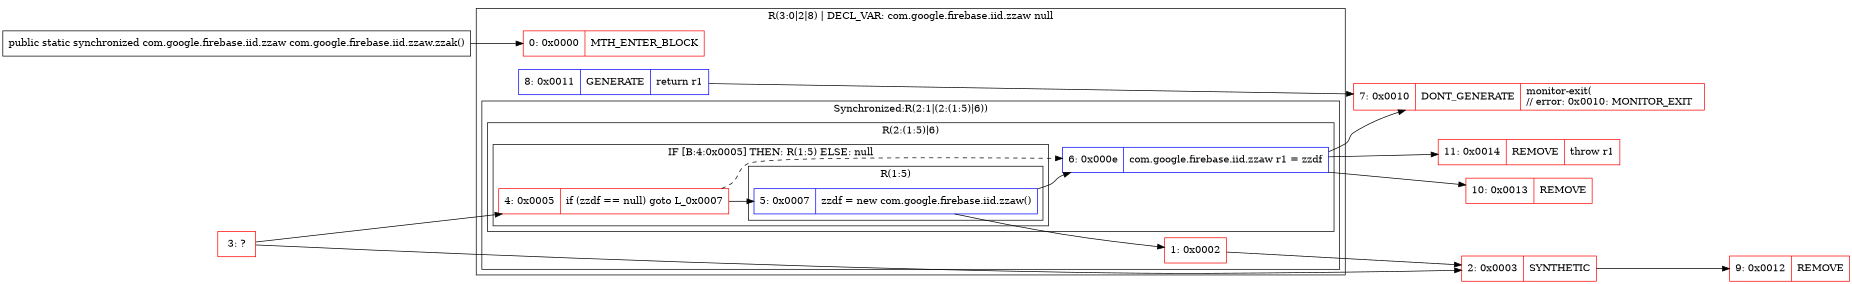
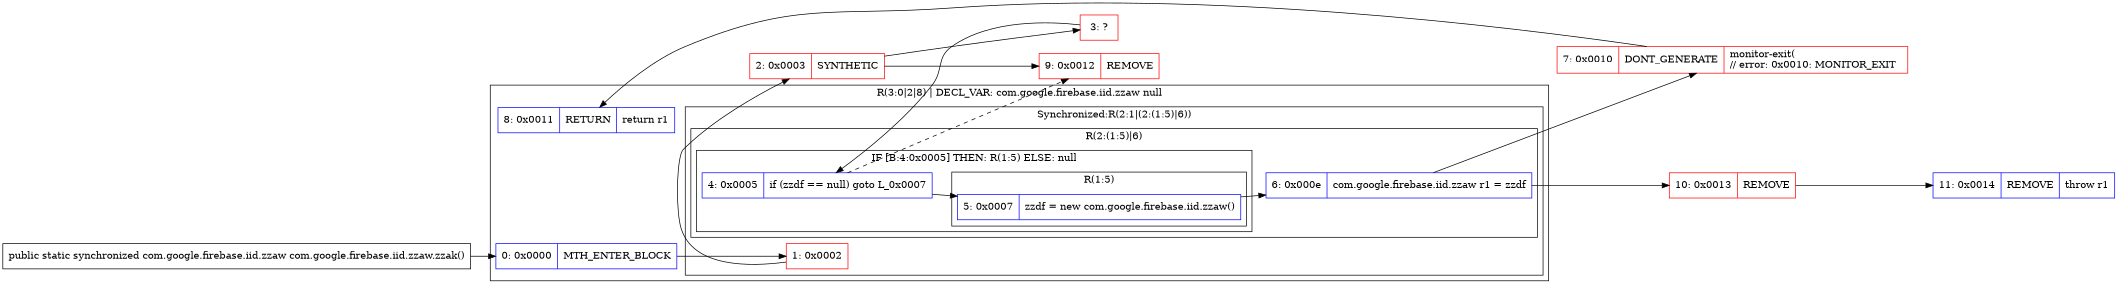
(614, 43) -> (586, 256)
(615, 82) -> (588, 120)
(1028, 89) -> (1115, 3)
(1529, 152) -> (2024, 185)
(1380, 156) -> (1861, 185)
(883, 158) -> (965, 123)
(614, 201) -> (817, 185)
(1076, 236) -> (728, 256)
(765, 265) -> (979, 43)
